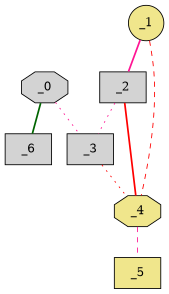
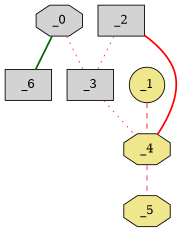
(134, 56) -> none
(114, 181) -> (119, 118)
(138, 273) -> (147, 211)
